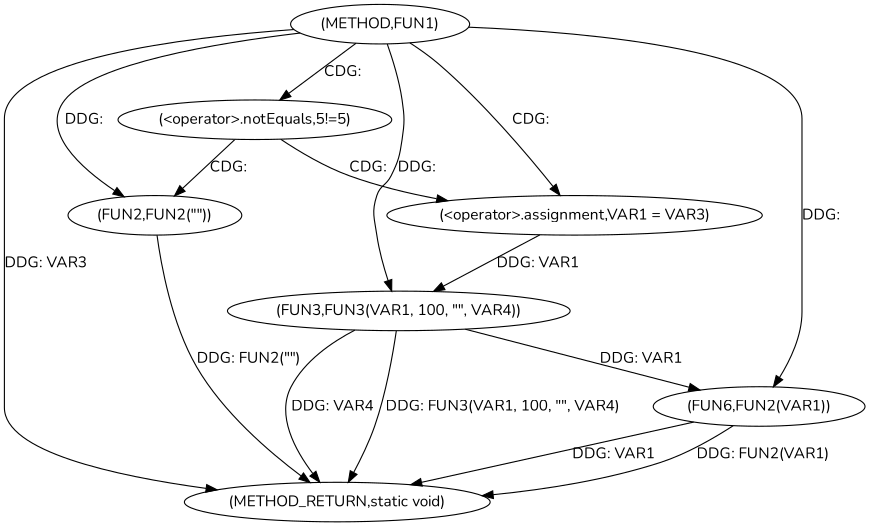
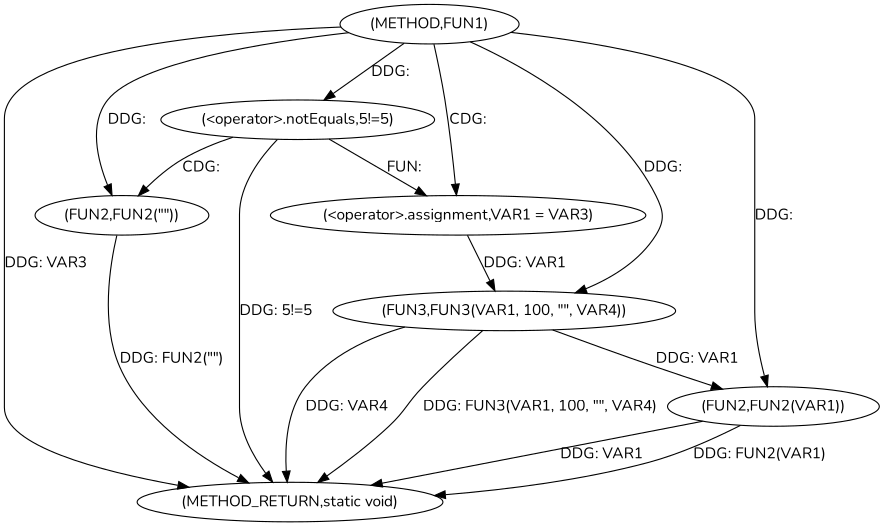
(345, 72) -> (393, 72)
(370, 168) -> (406, 168)
none -> (239, 304)
(759, 406) -> (773, 406)
